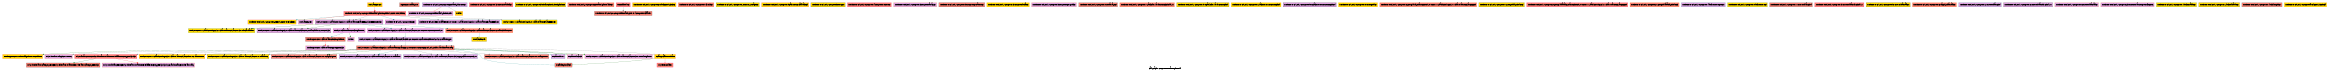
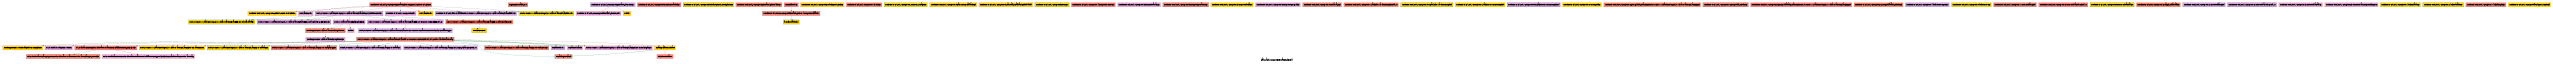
none -> (1006, 5)
(1502, 5) -> (1726, 5)
(375, 8) -> (412, 9)
none -> (791, 22)
